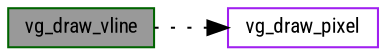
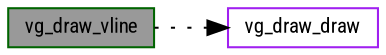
(303, 28) -> (303, 28)
